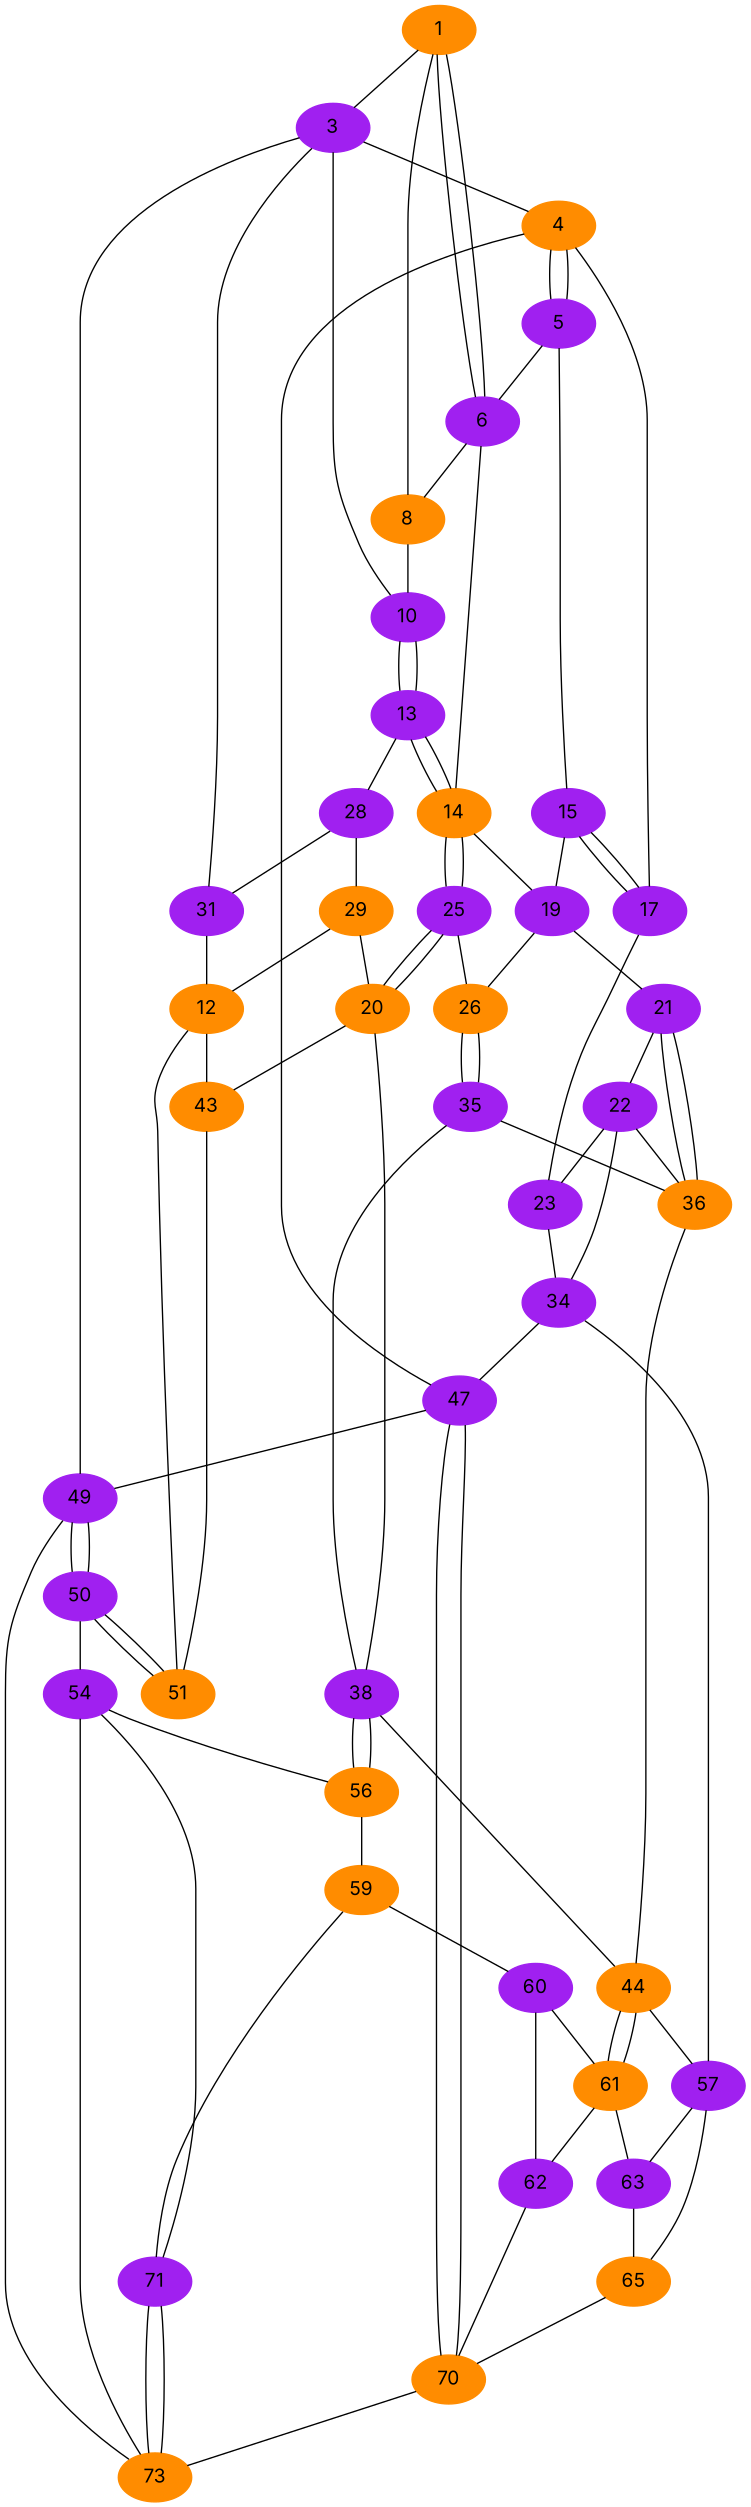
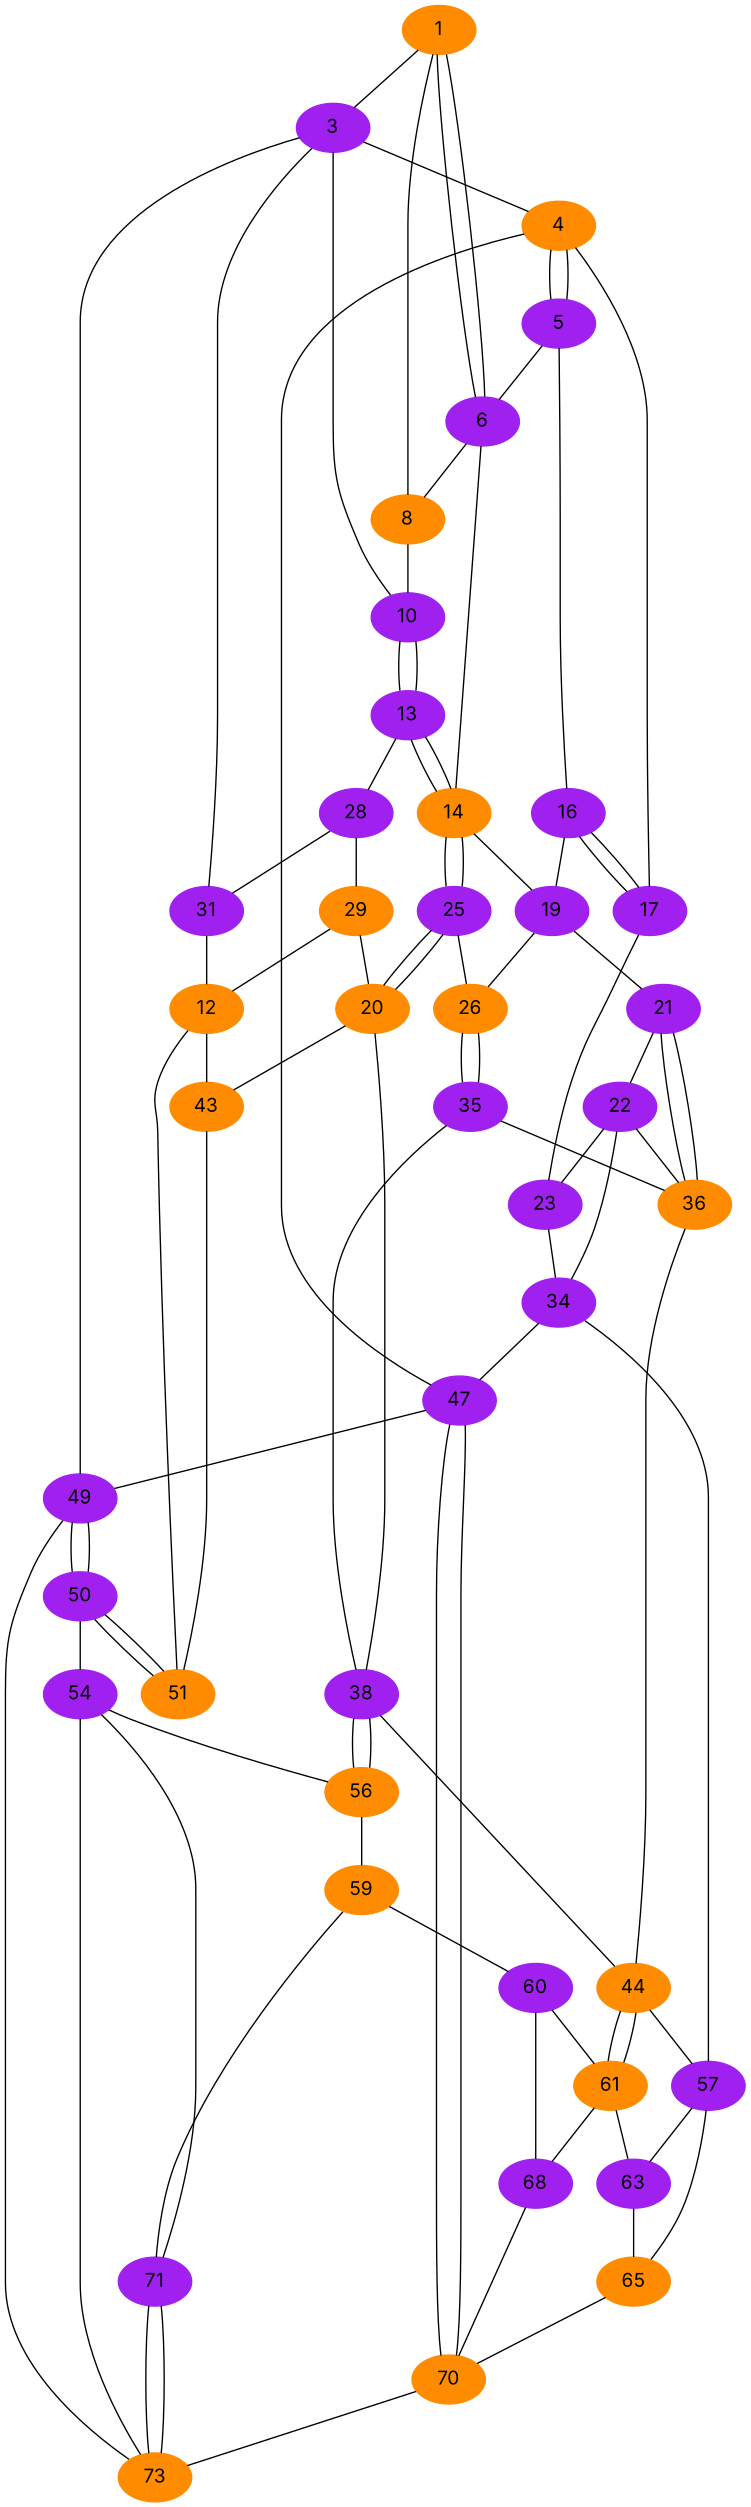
(568, 813) -> (568, 813)
(536, 2184) -> (536, 2184)
